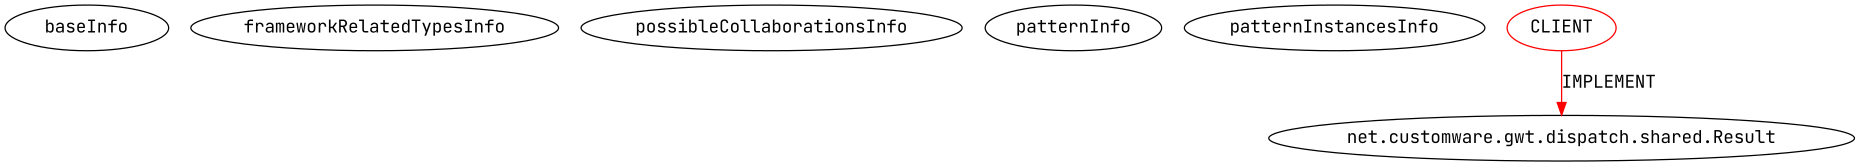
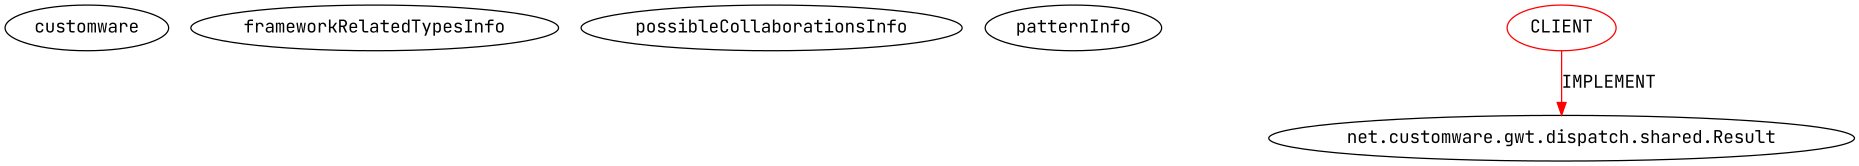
(87, 28) -> (87, 28)
(1335, 28) -> none
